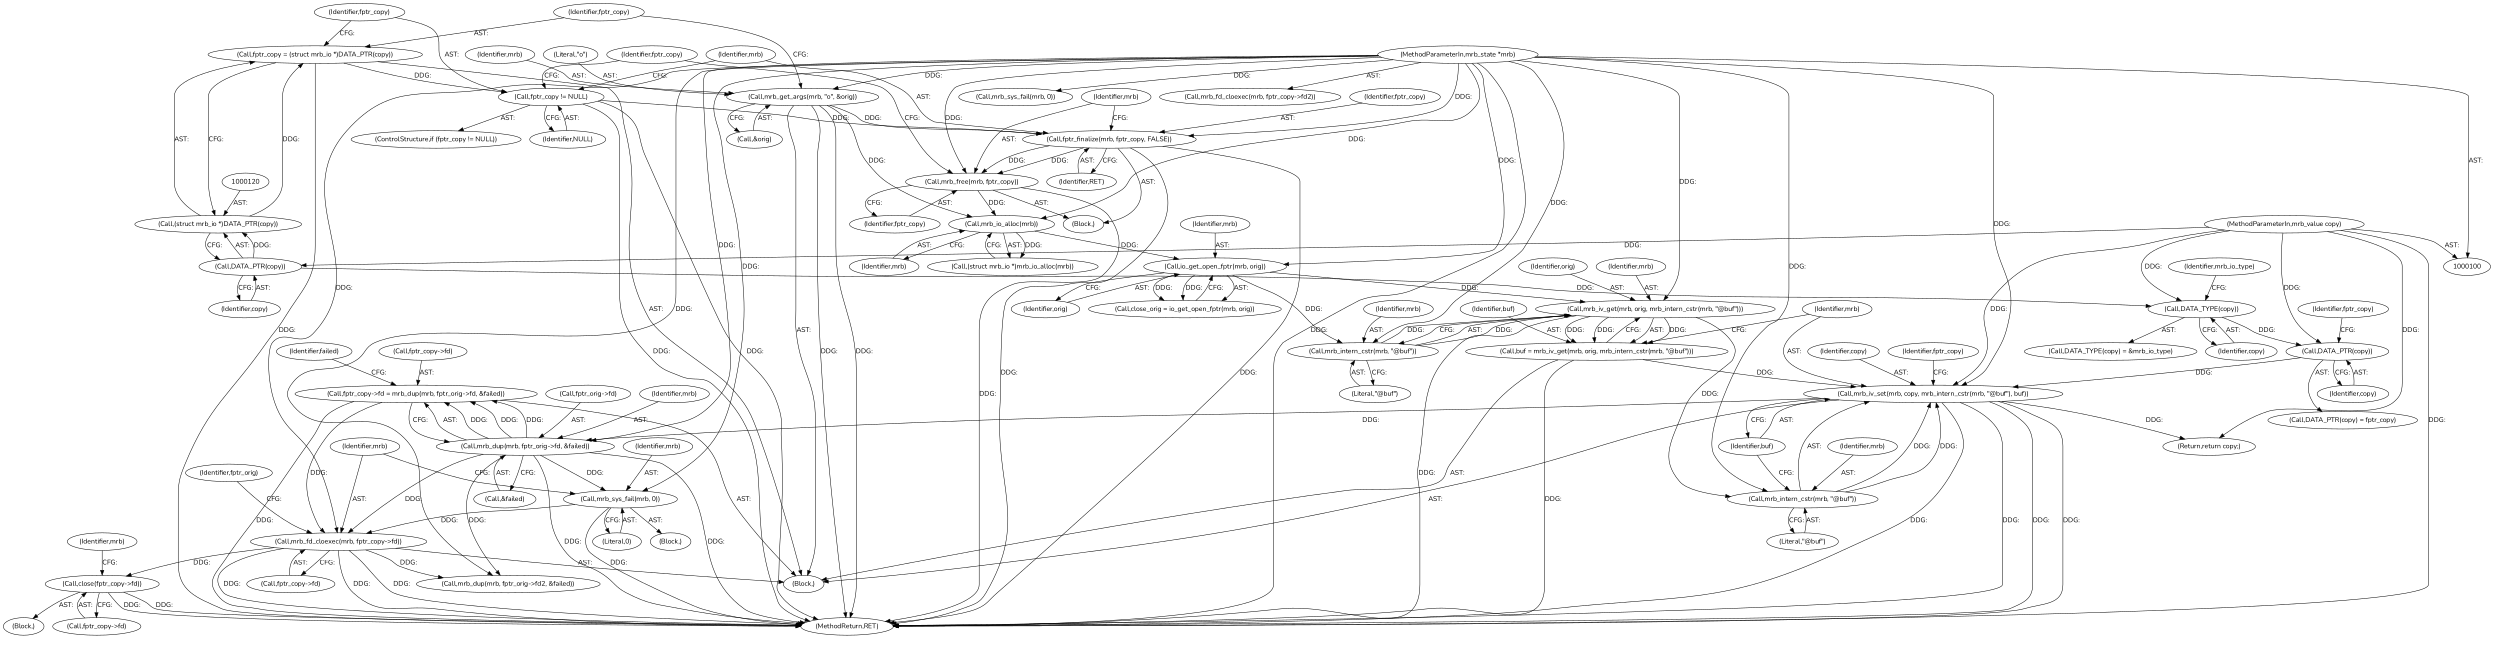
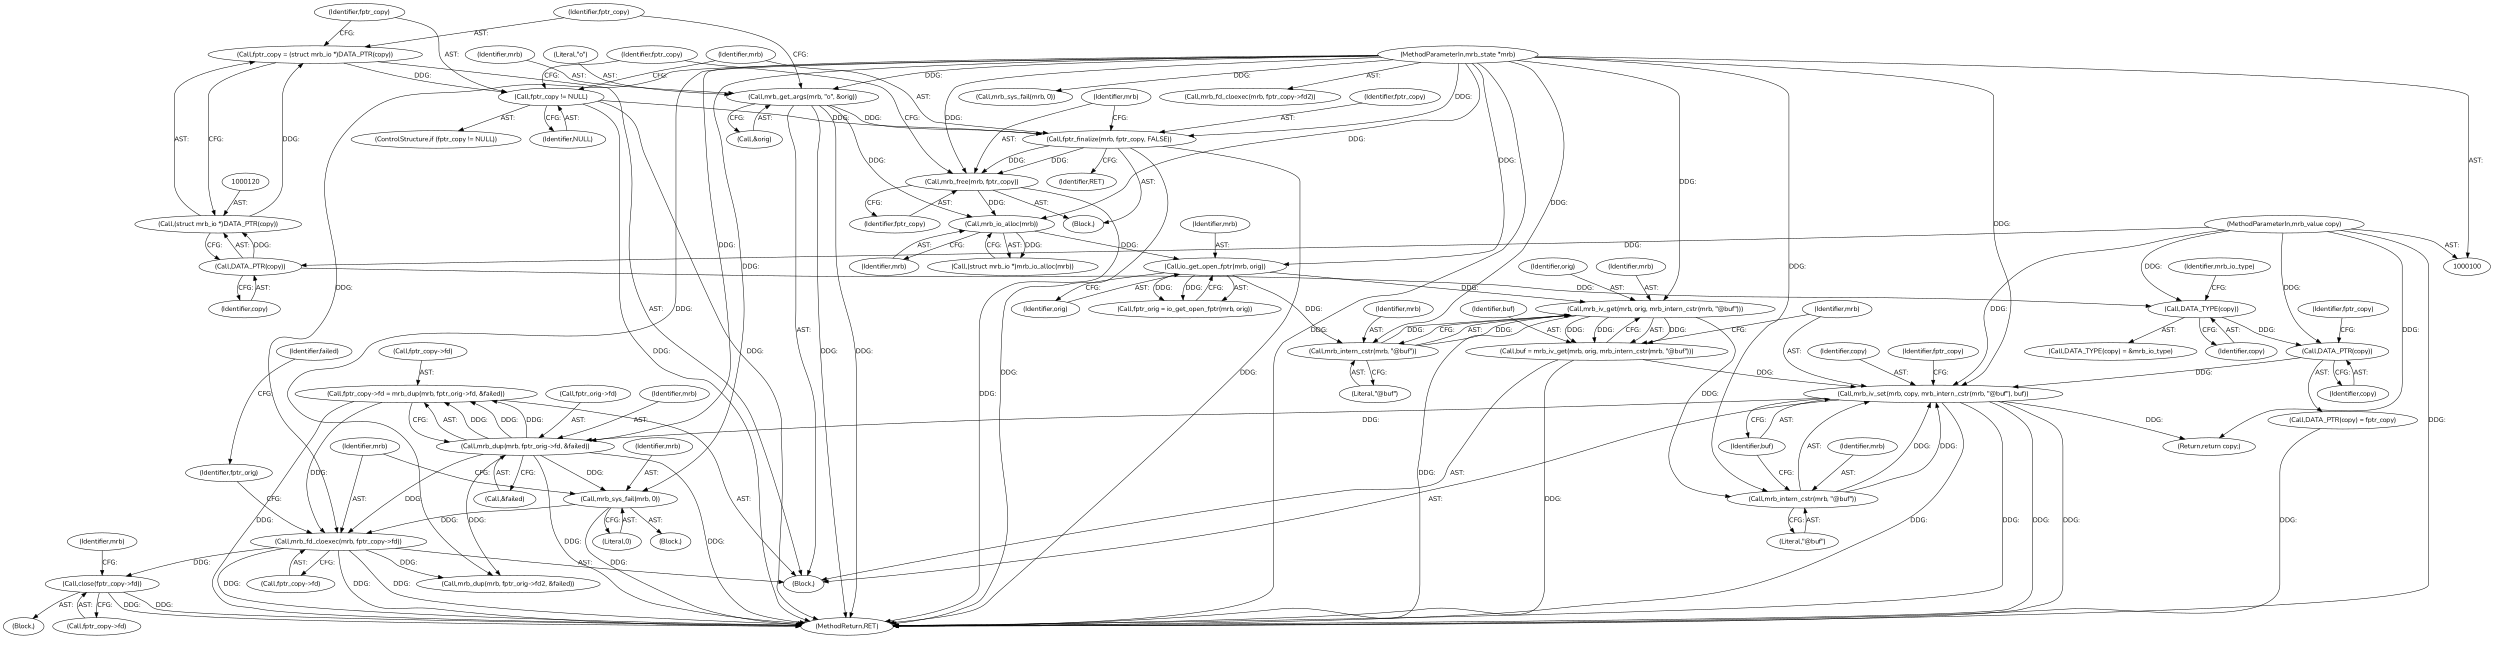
(1079, 161) -> none
(1185, 309) -> (1185, 309)
(362, 371) -> (249, 399)
(207, 602) -> (2035, 610)
